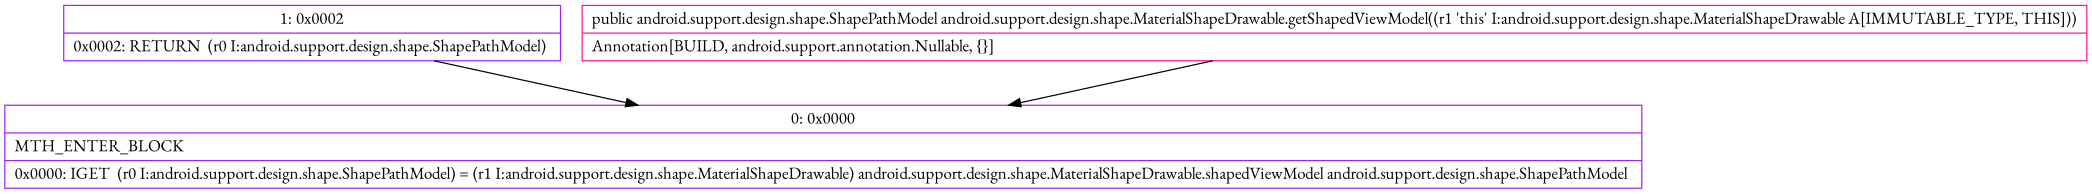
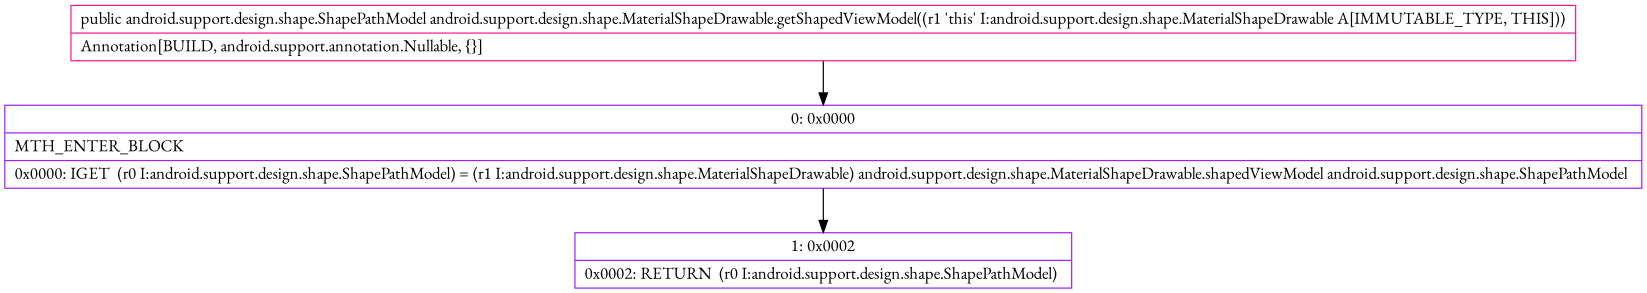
(530, 82) -> (823, 204)
